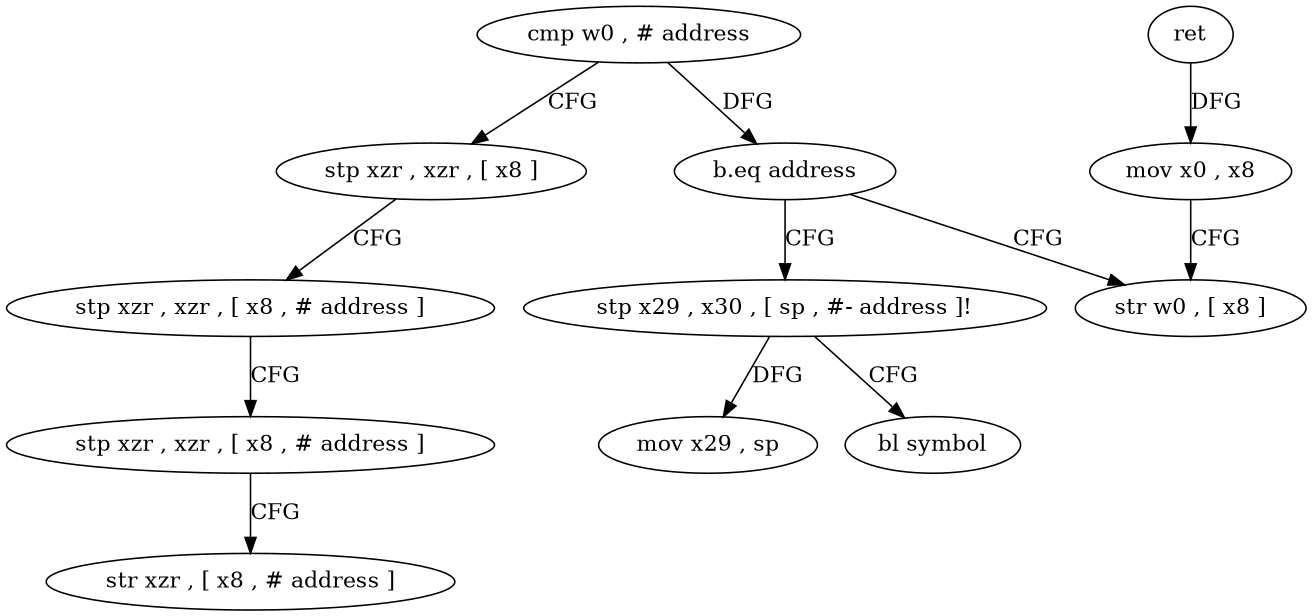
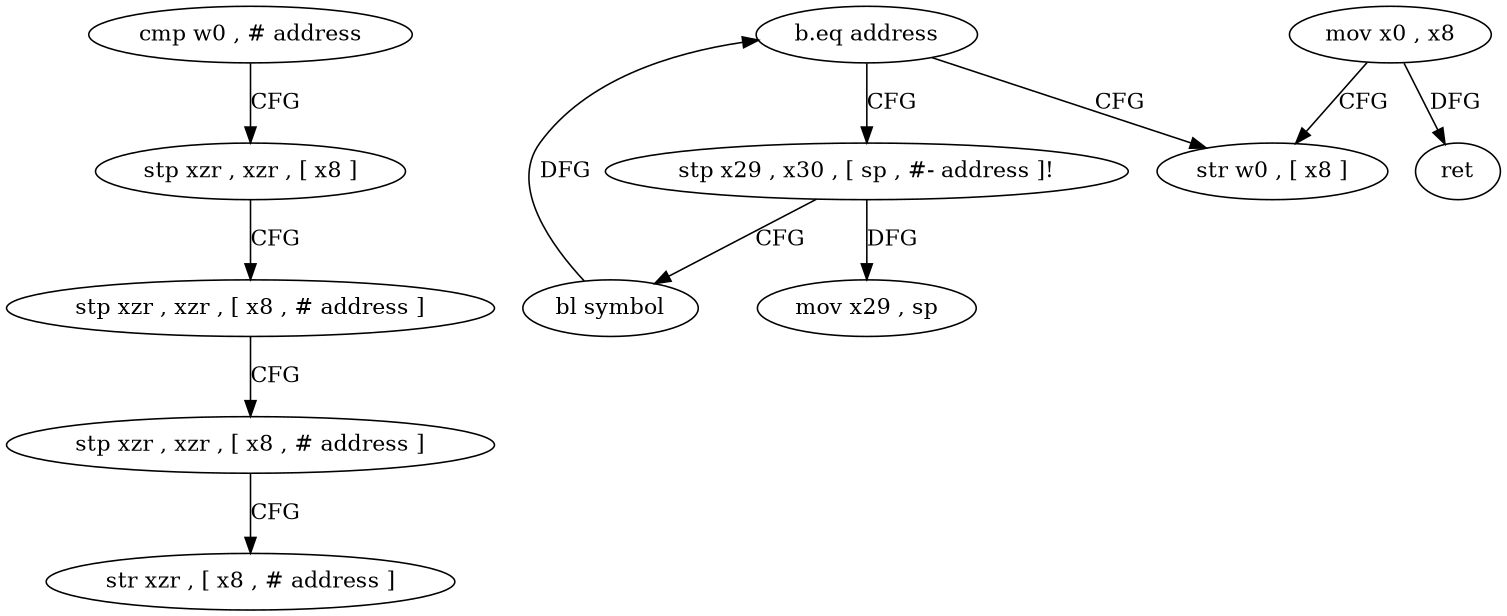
(1191, 95) -> (1421, 97)
(706, 98) -> (565, 115)
